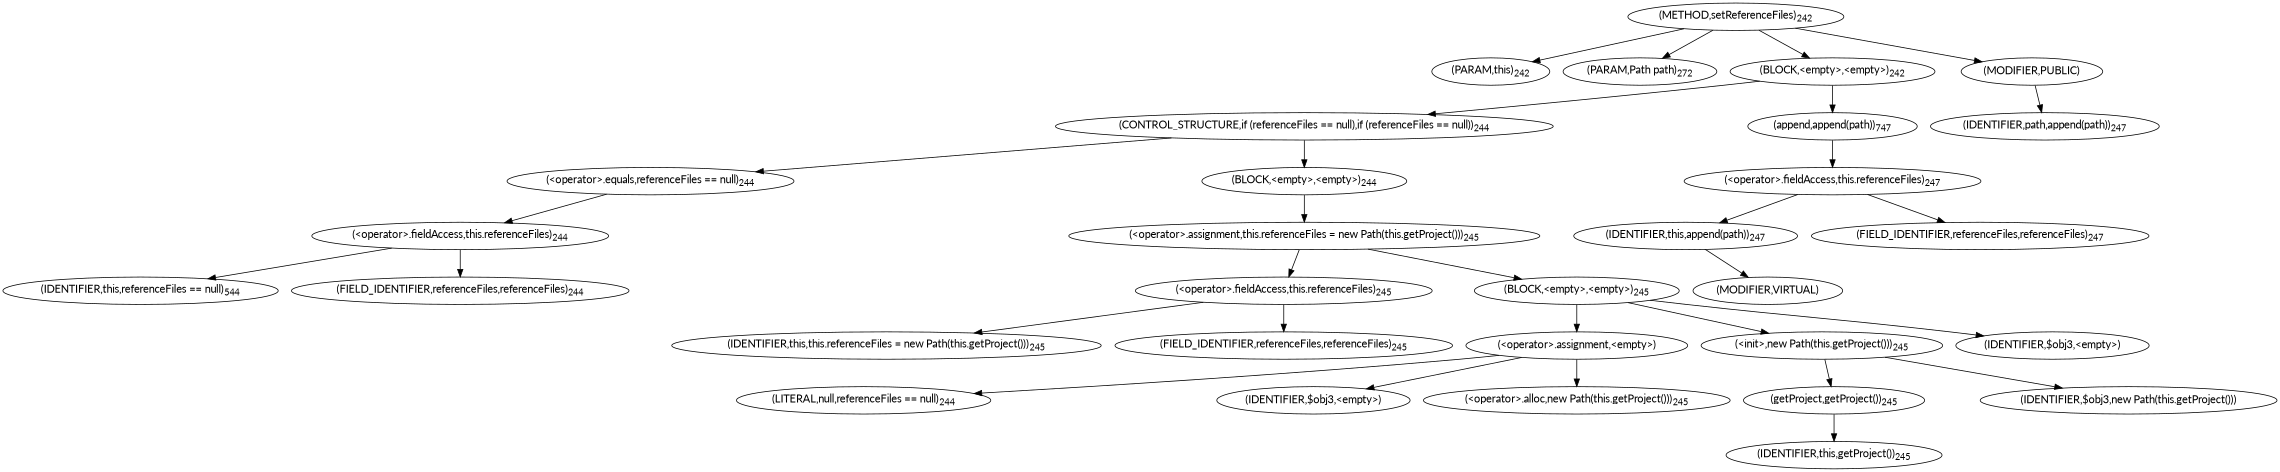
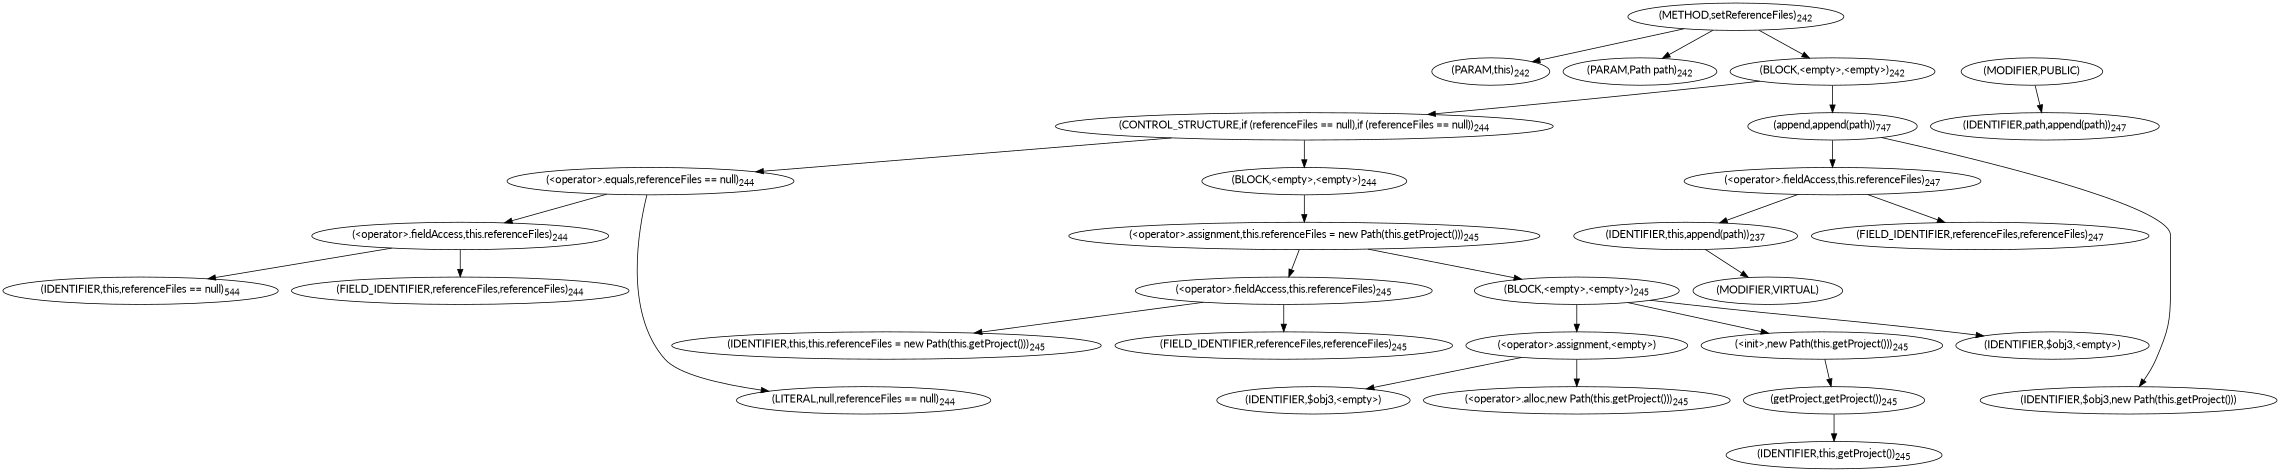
(1885, 44) -> none
(1685, 70) -> (1685, 70)
(1758, 235) -> (1758, 235)
(1970, 372) -> (2103, 196)
(1241, 376) -> (648, 330)
